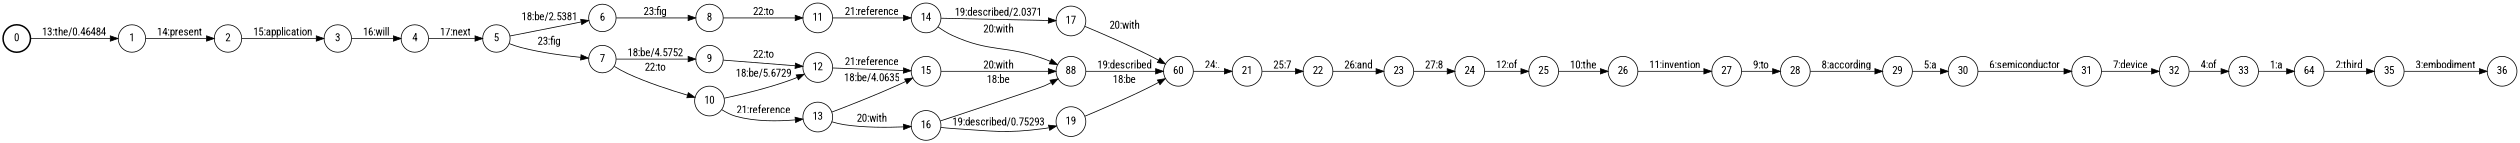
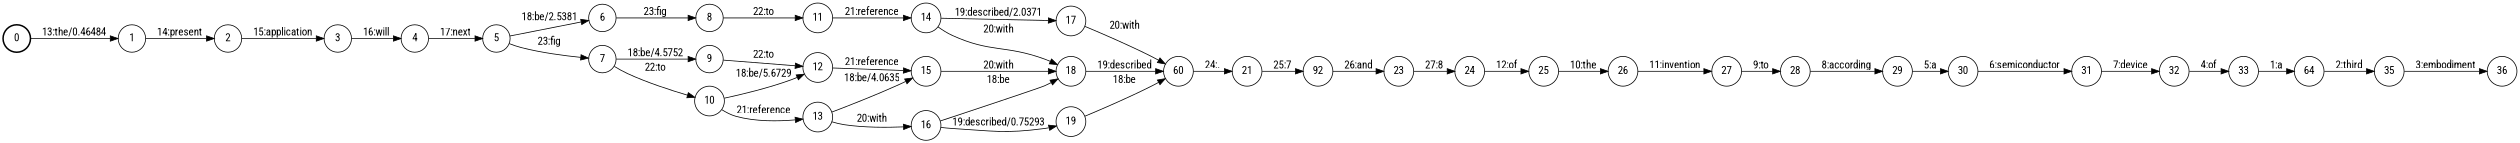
(1071, 71) -> (1071, 71)
(1318, 71) -> (1318, 71)
